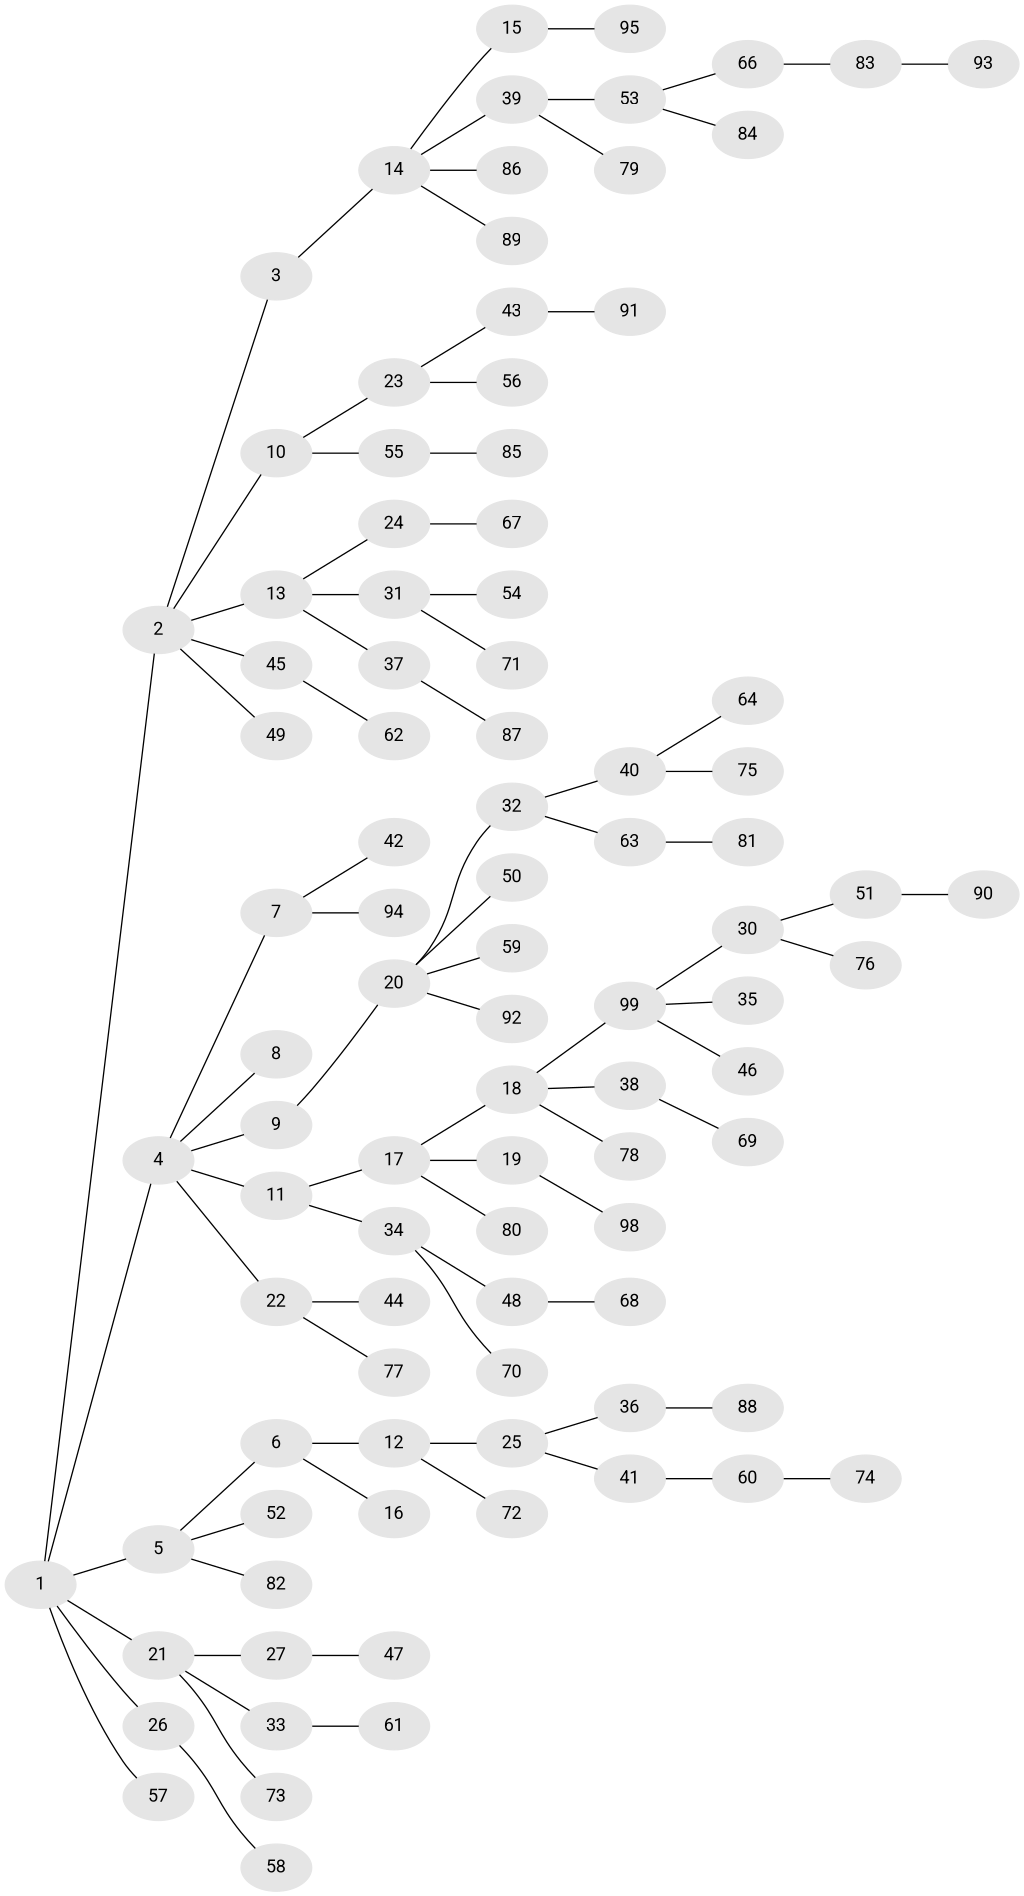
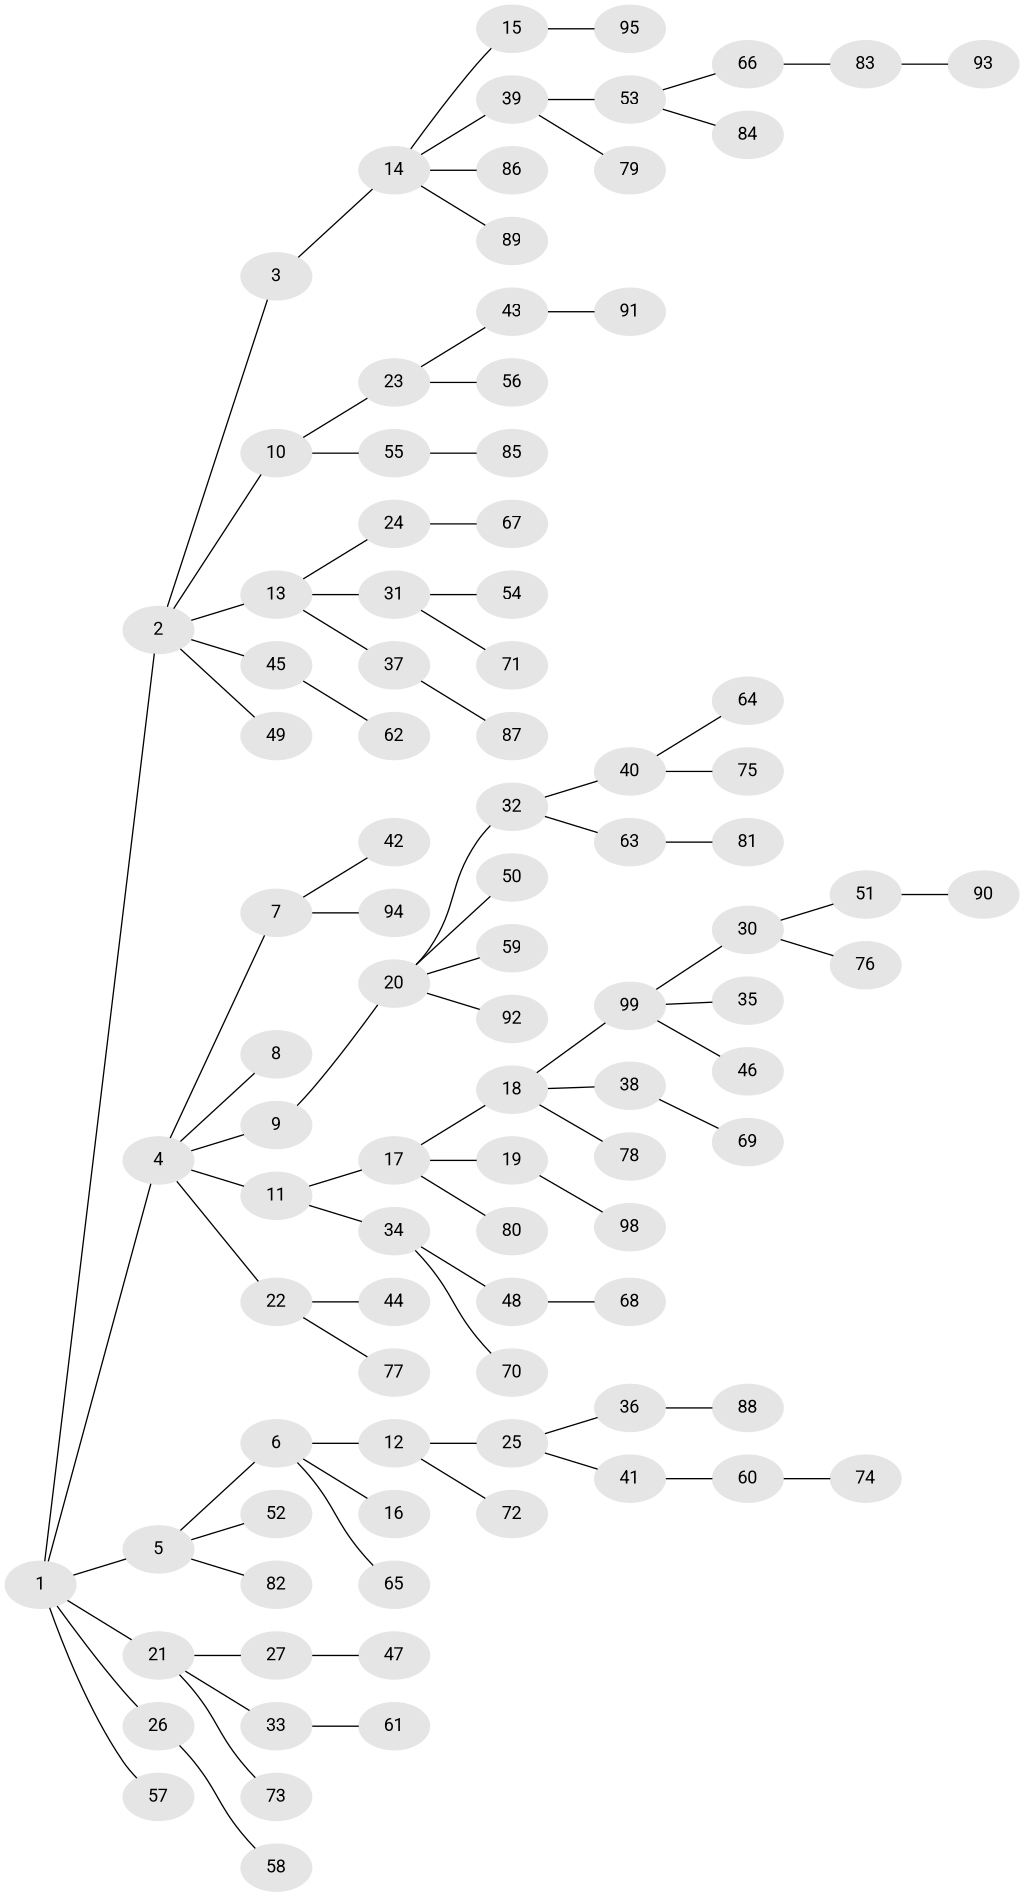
none -> (394, 1585)
